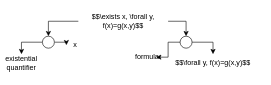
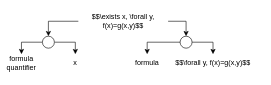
(75, 45) -> (75, 63)
(147, 57) -> (147, 63)
(21, 63) -> (21, 63)
